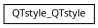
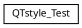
(49, 14) -> (41, 14)
